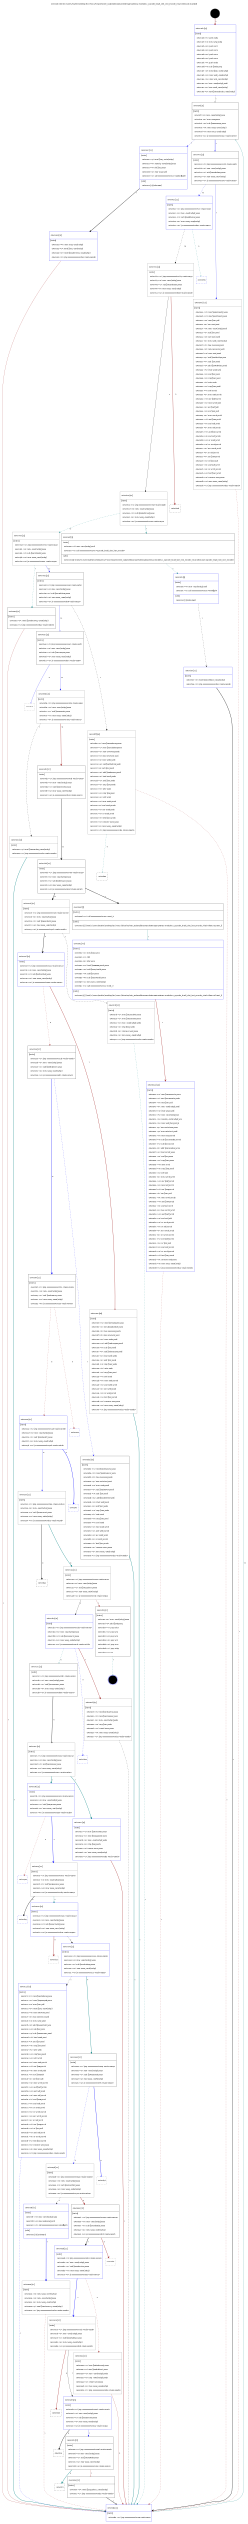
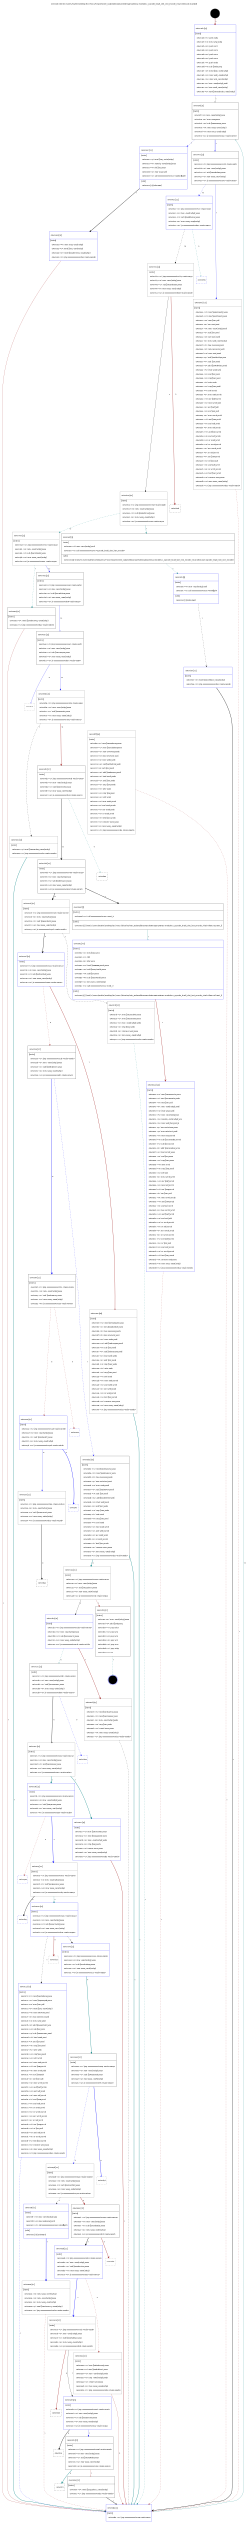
(95, 665) -> none
(104, 853) -> (84, 835)
(59, 1545) -> (92, 1562)
(82, 1701) -> (70, 1726)
(69, 1980) -> (44, 1959)
